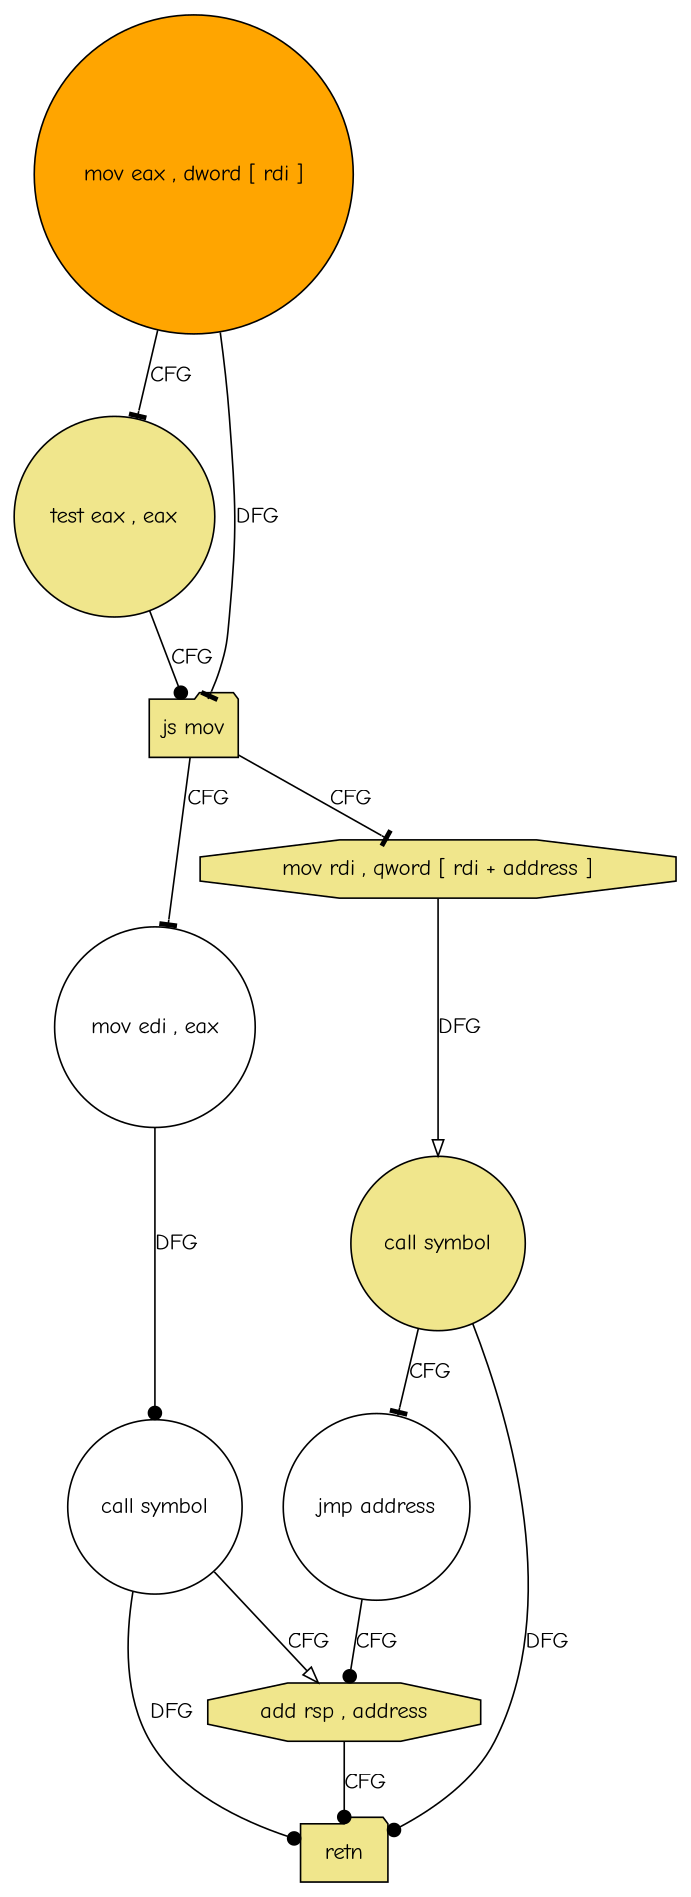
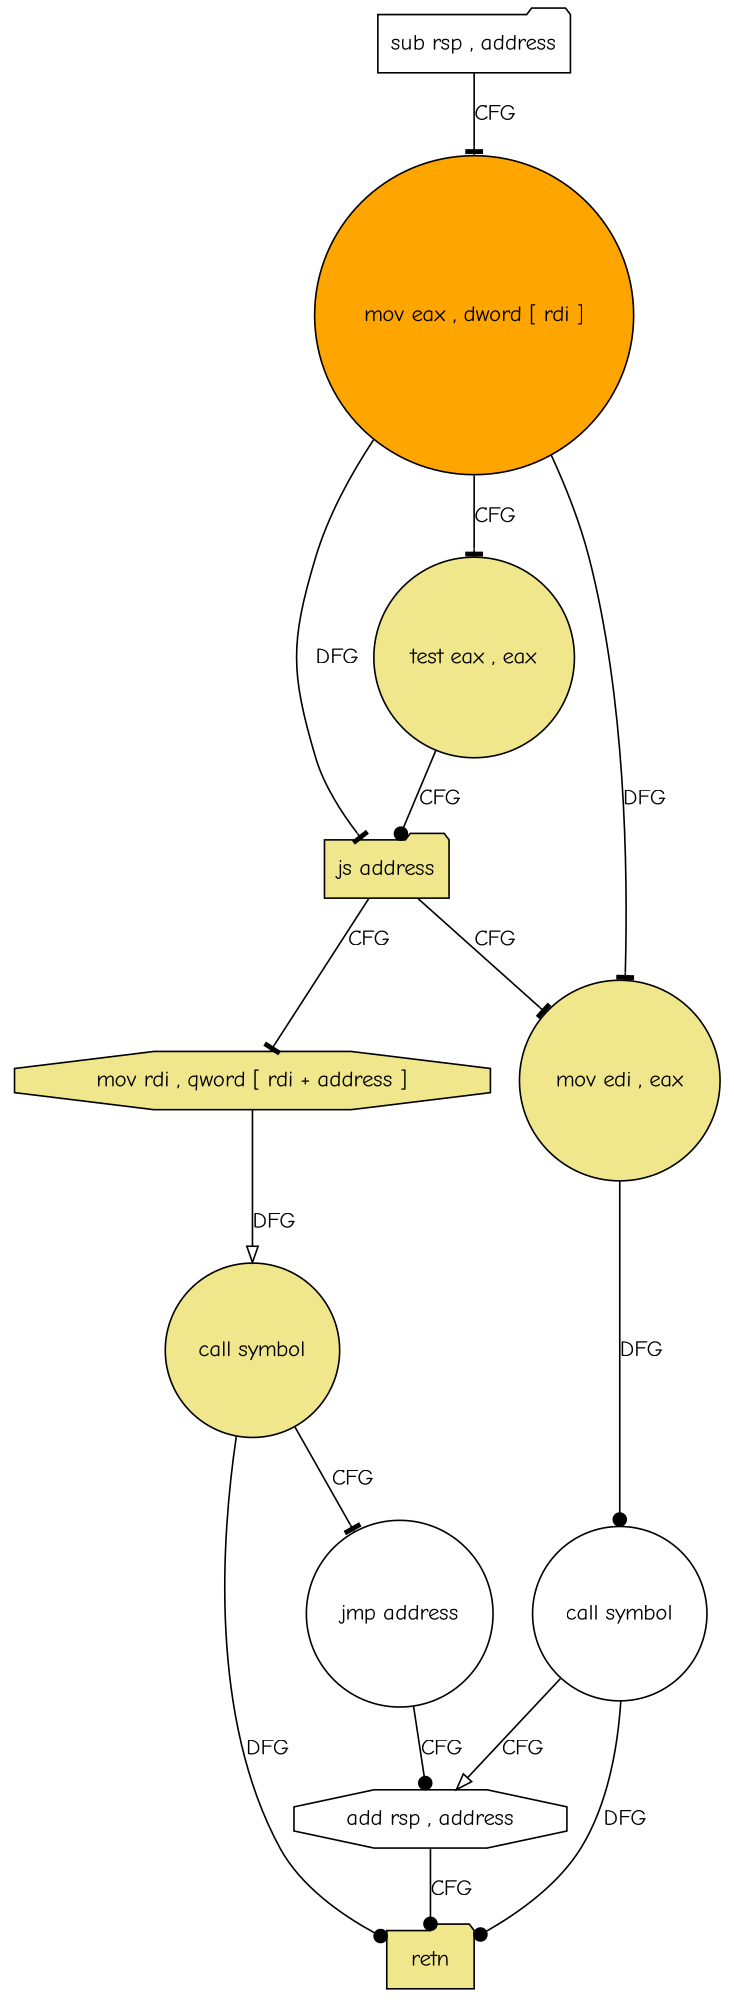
none -> (474, 44)
none -> (616, 709)
(194, 728) -> (387, 869)
(155, 1027) -> (620, 1081)
(344, 1712) -> (430, 1819)
